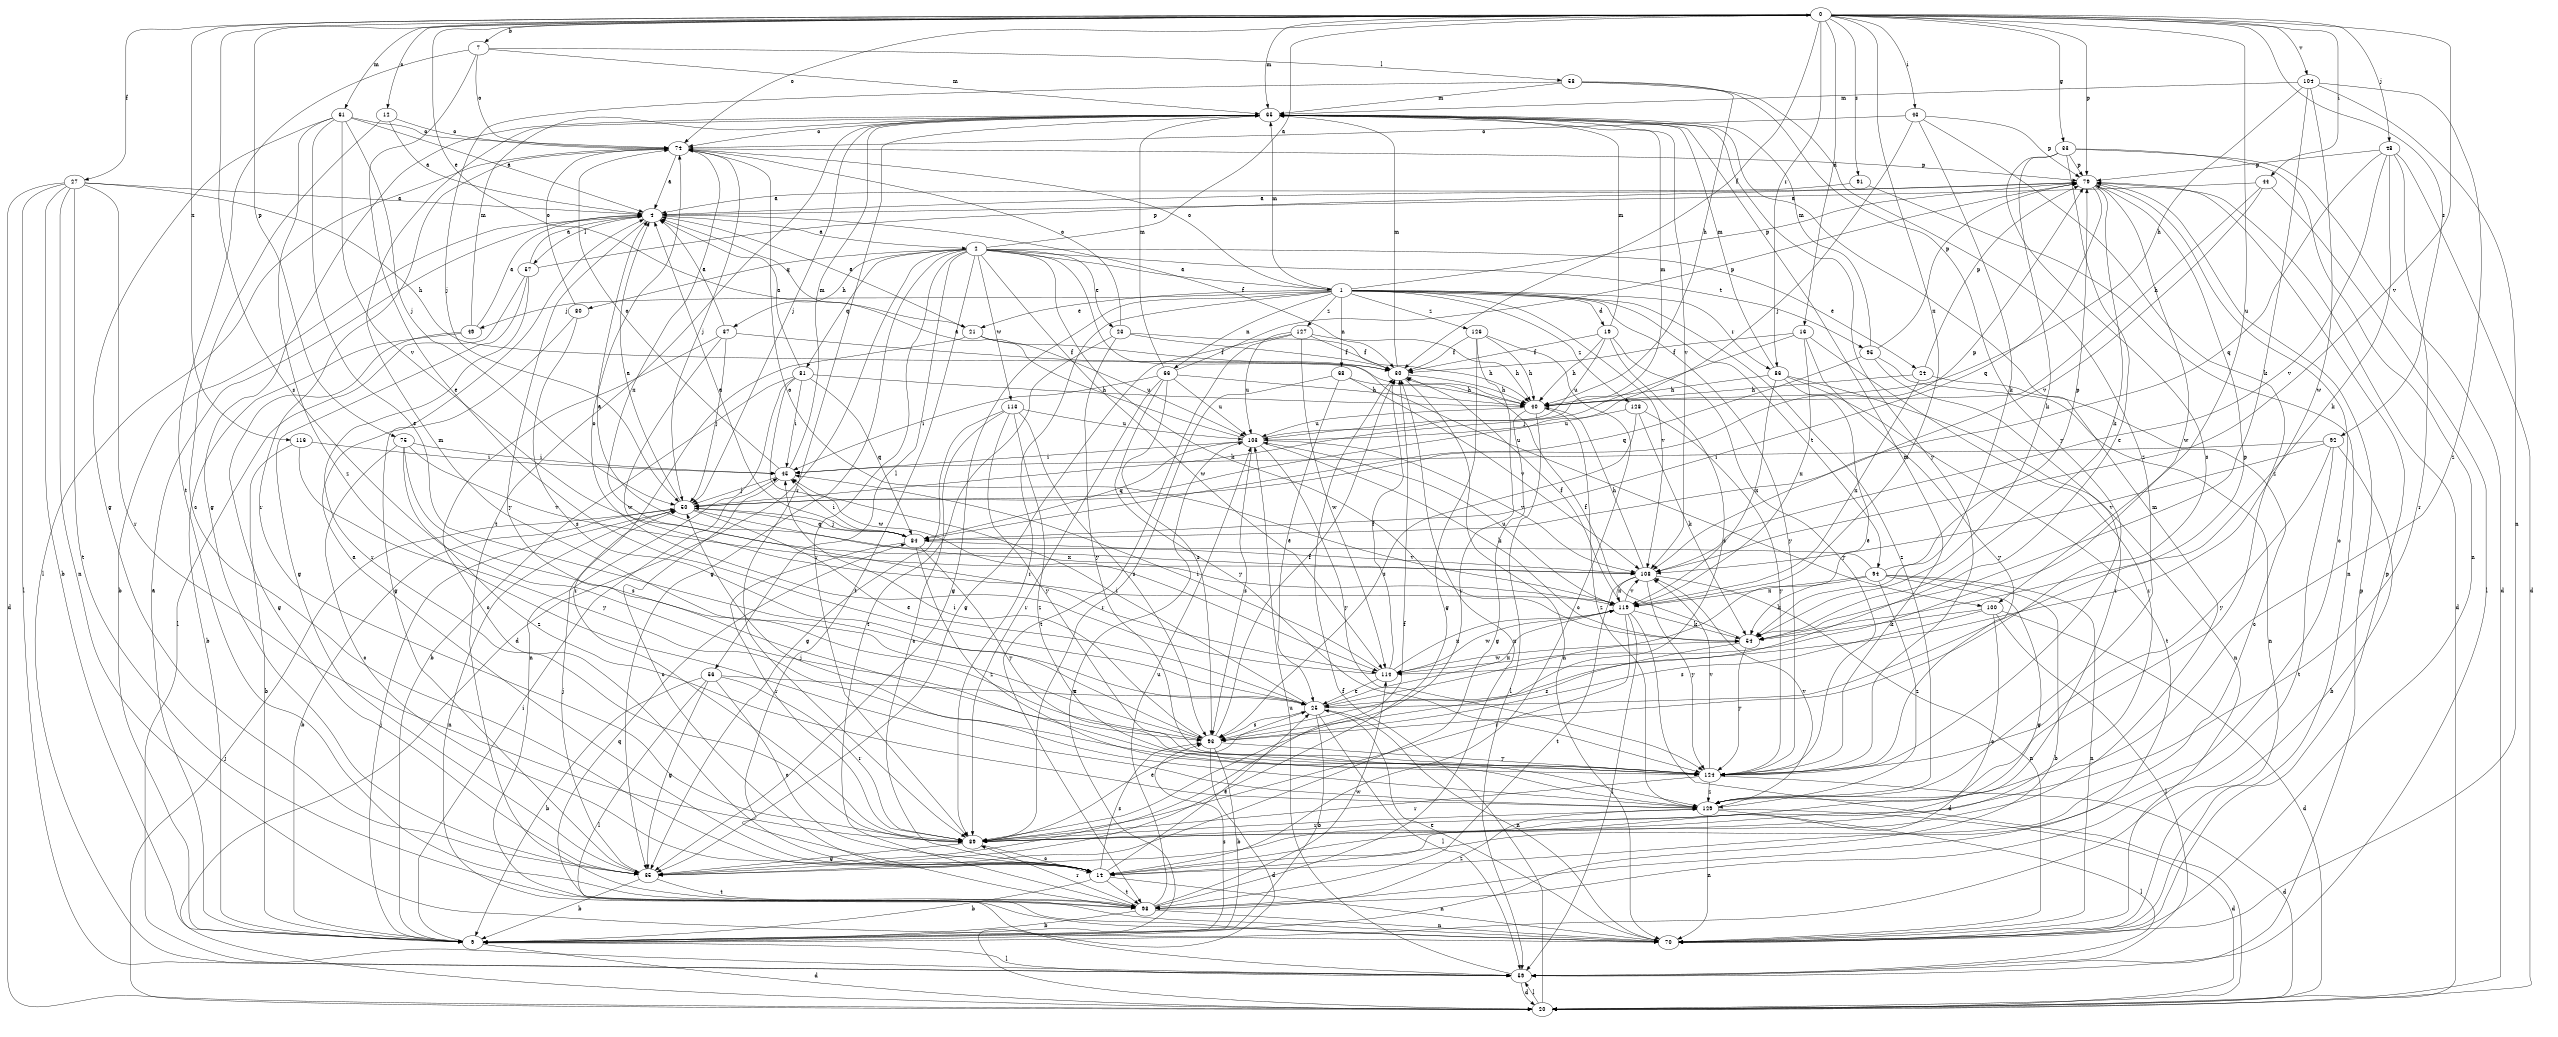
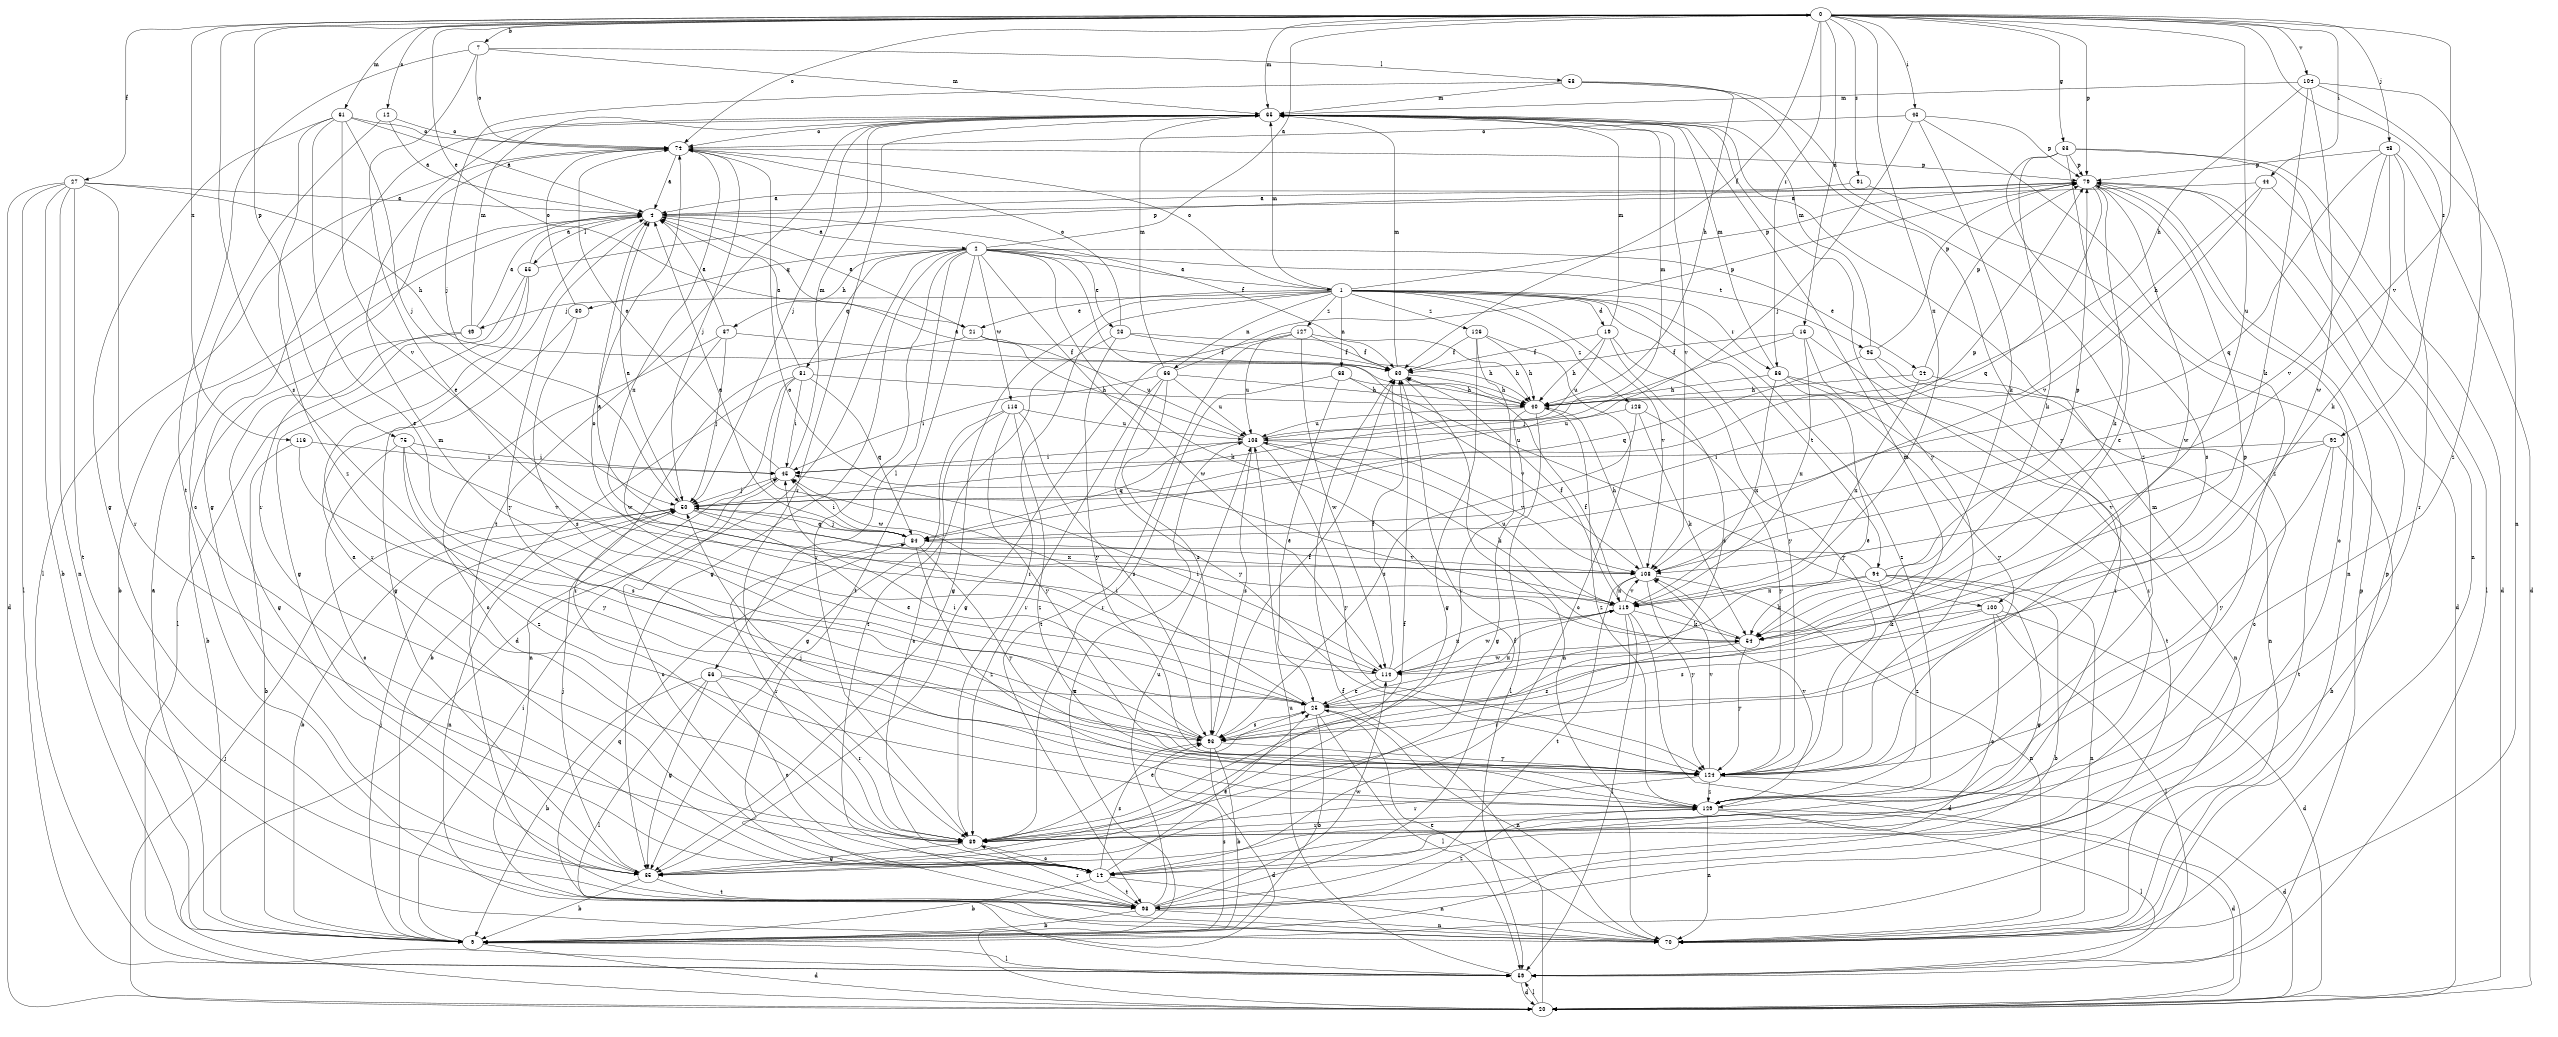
(528, 270) -> (528, 270)
(1515, 641) -> (1515, 641)
